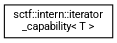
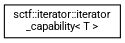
(59, 21) -> (62, 21)
